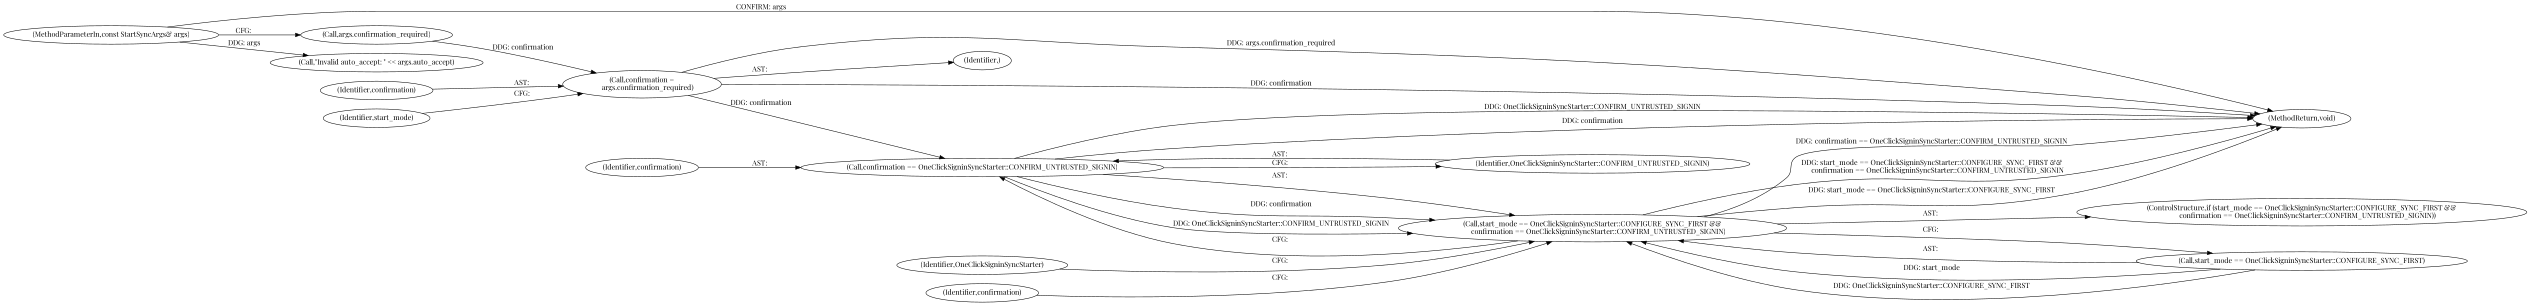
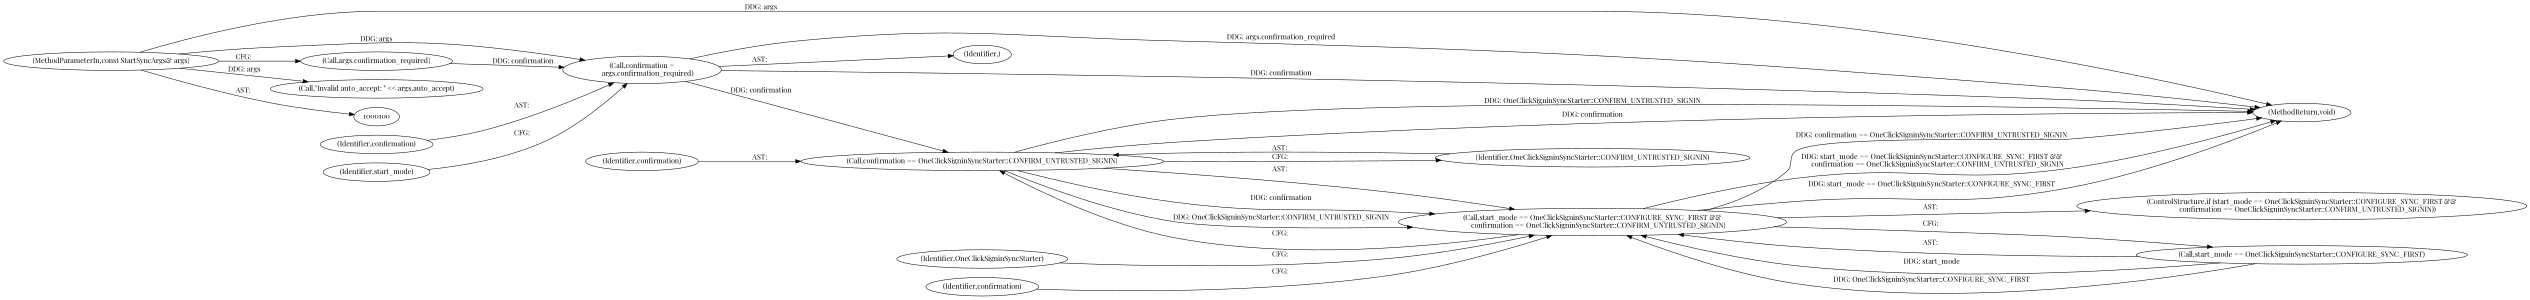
(761, 7) -> (761, 7)
none -> (380, 43)
none -> (377, 117)
